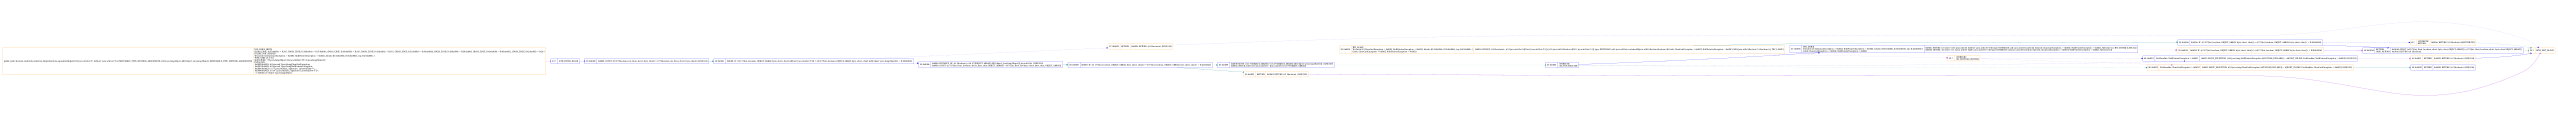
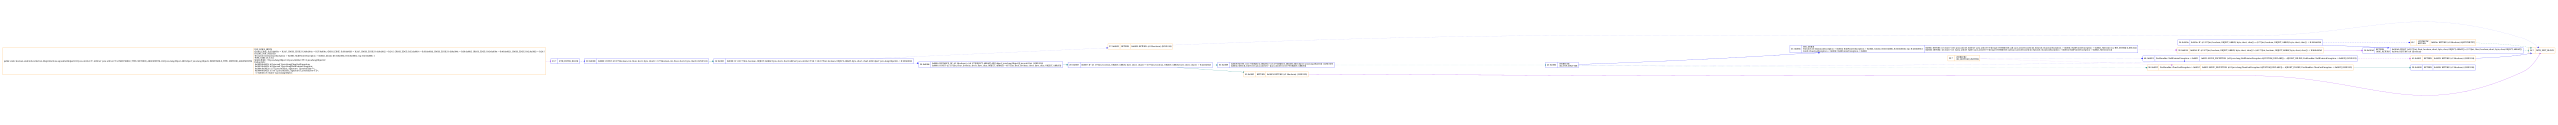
(1562, 50) -> none
